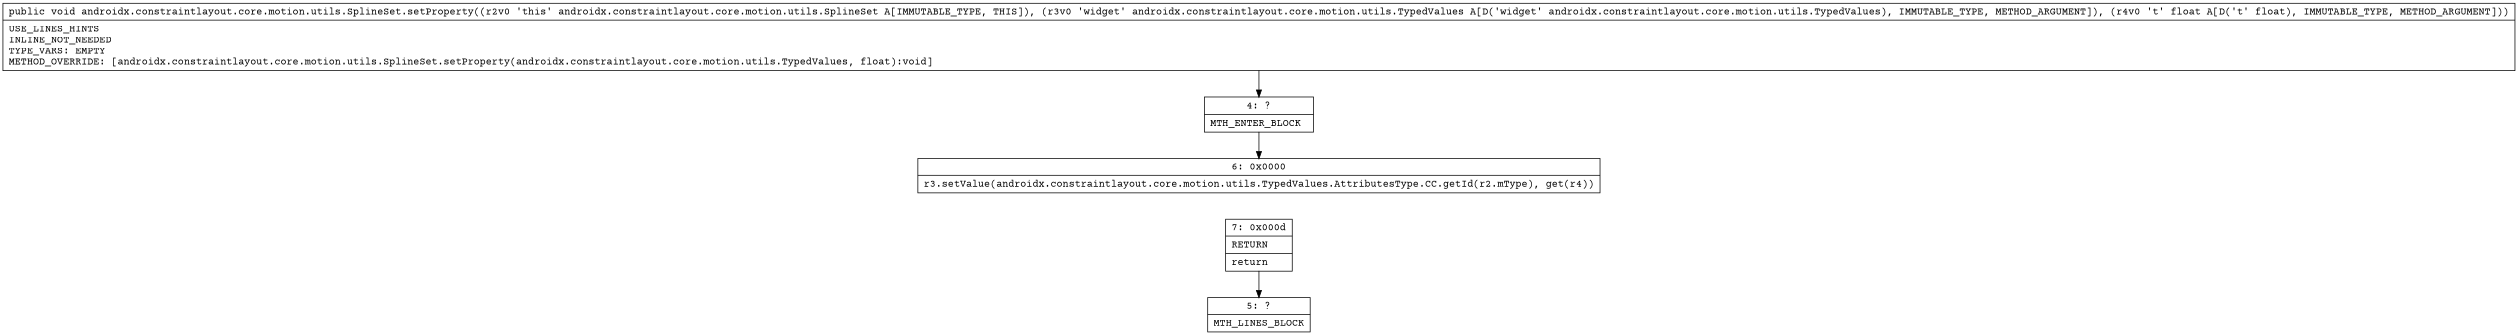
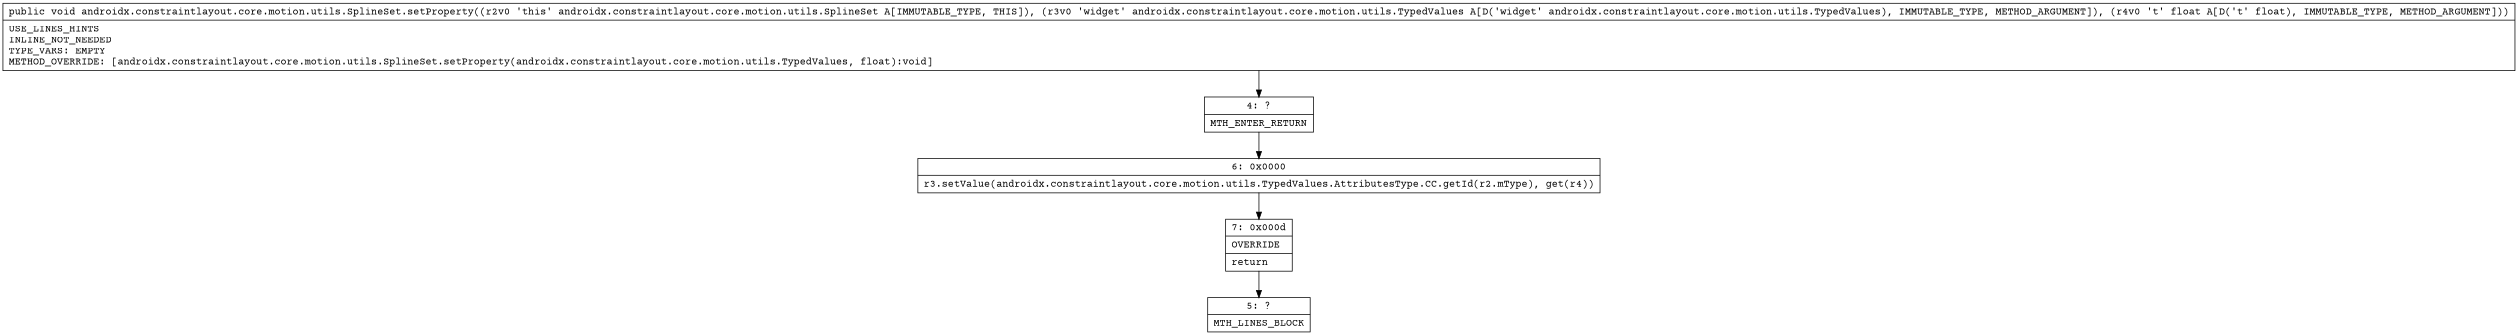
(1256, 123) -> (1259, 123)
none -> (1259, 202)
(1250, 244) -> (1256, 244)
